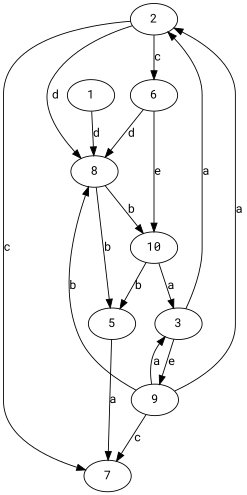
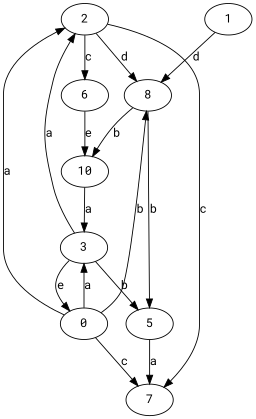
(127, 130) -> none
(135, 282) -> (114, 282)
(155, 400) -> (84, 324)
